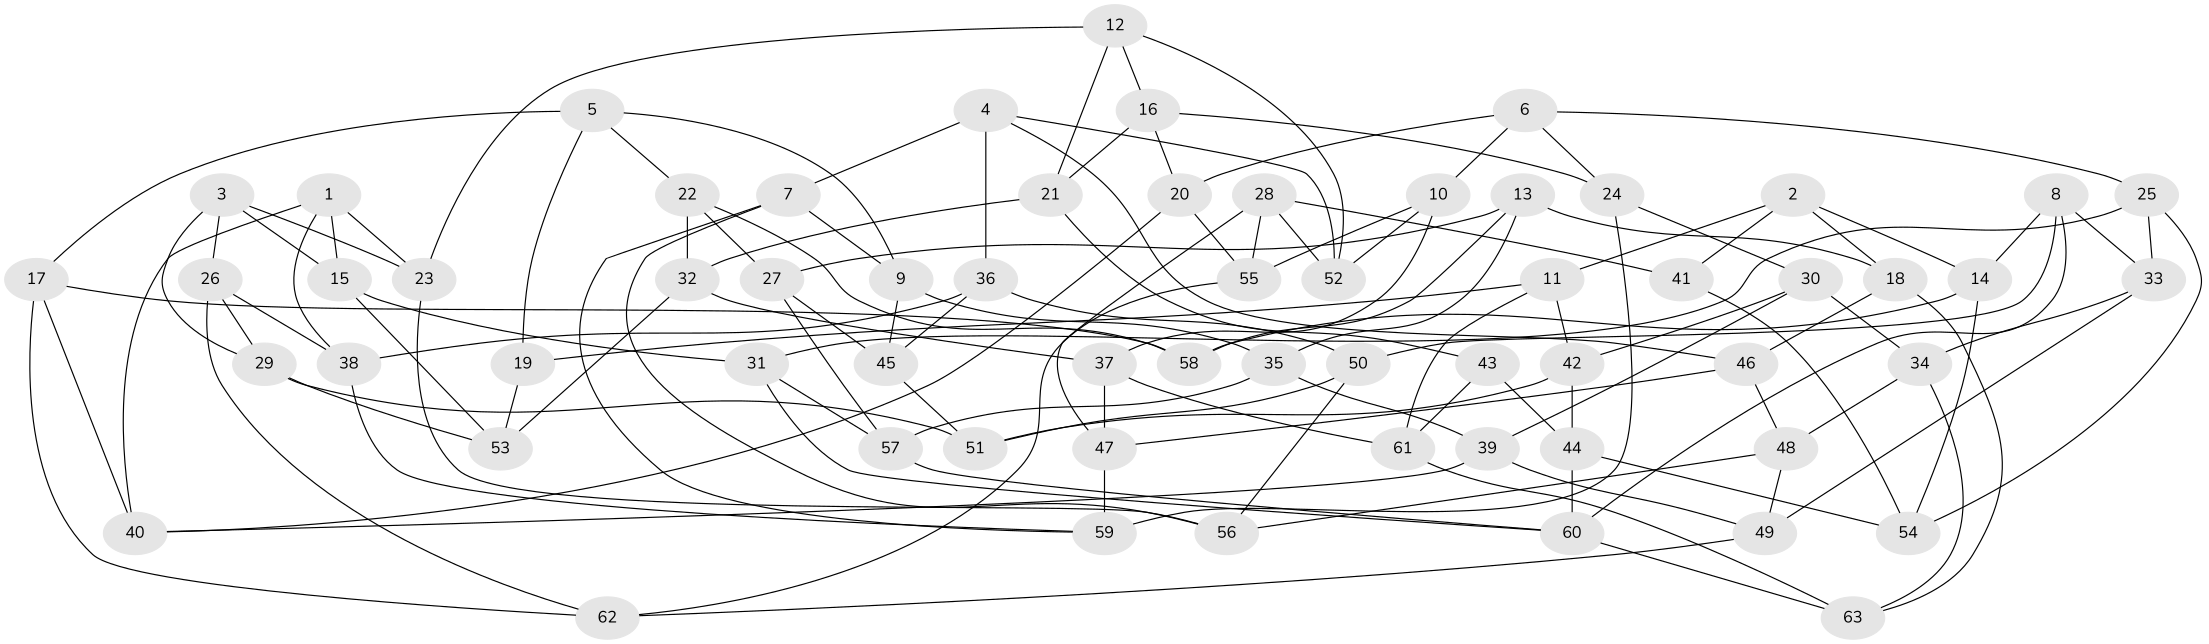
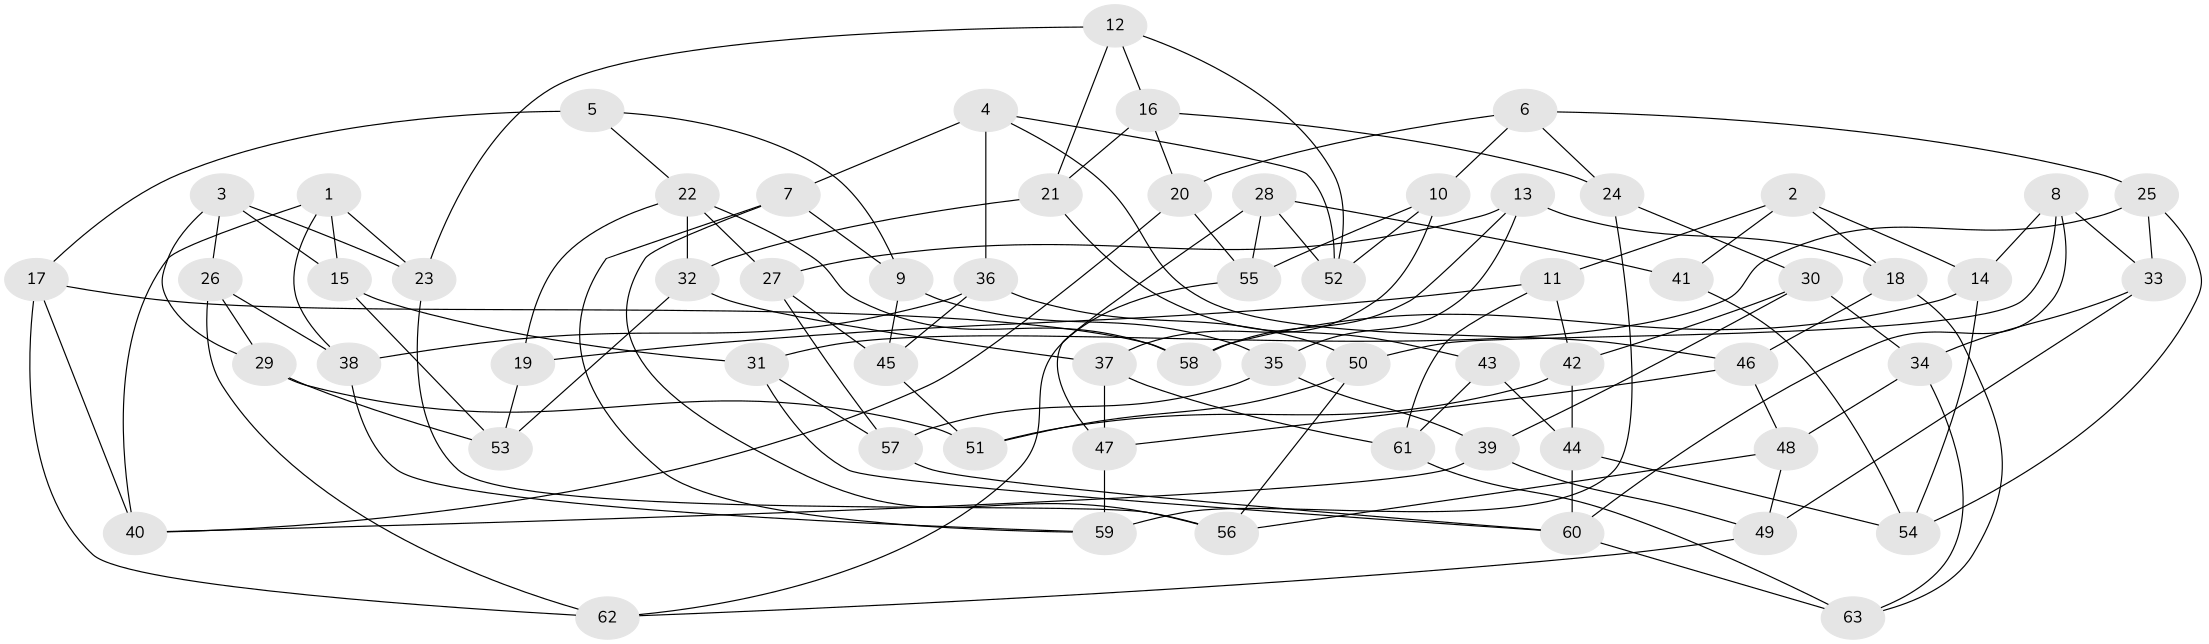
(539, 233) -> (568, 252)
